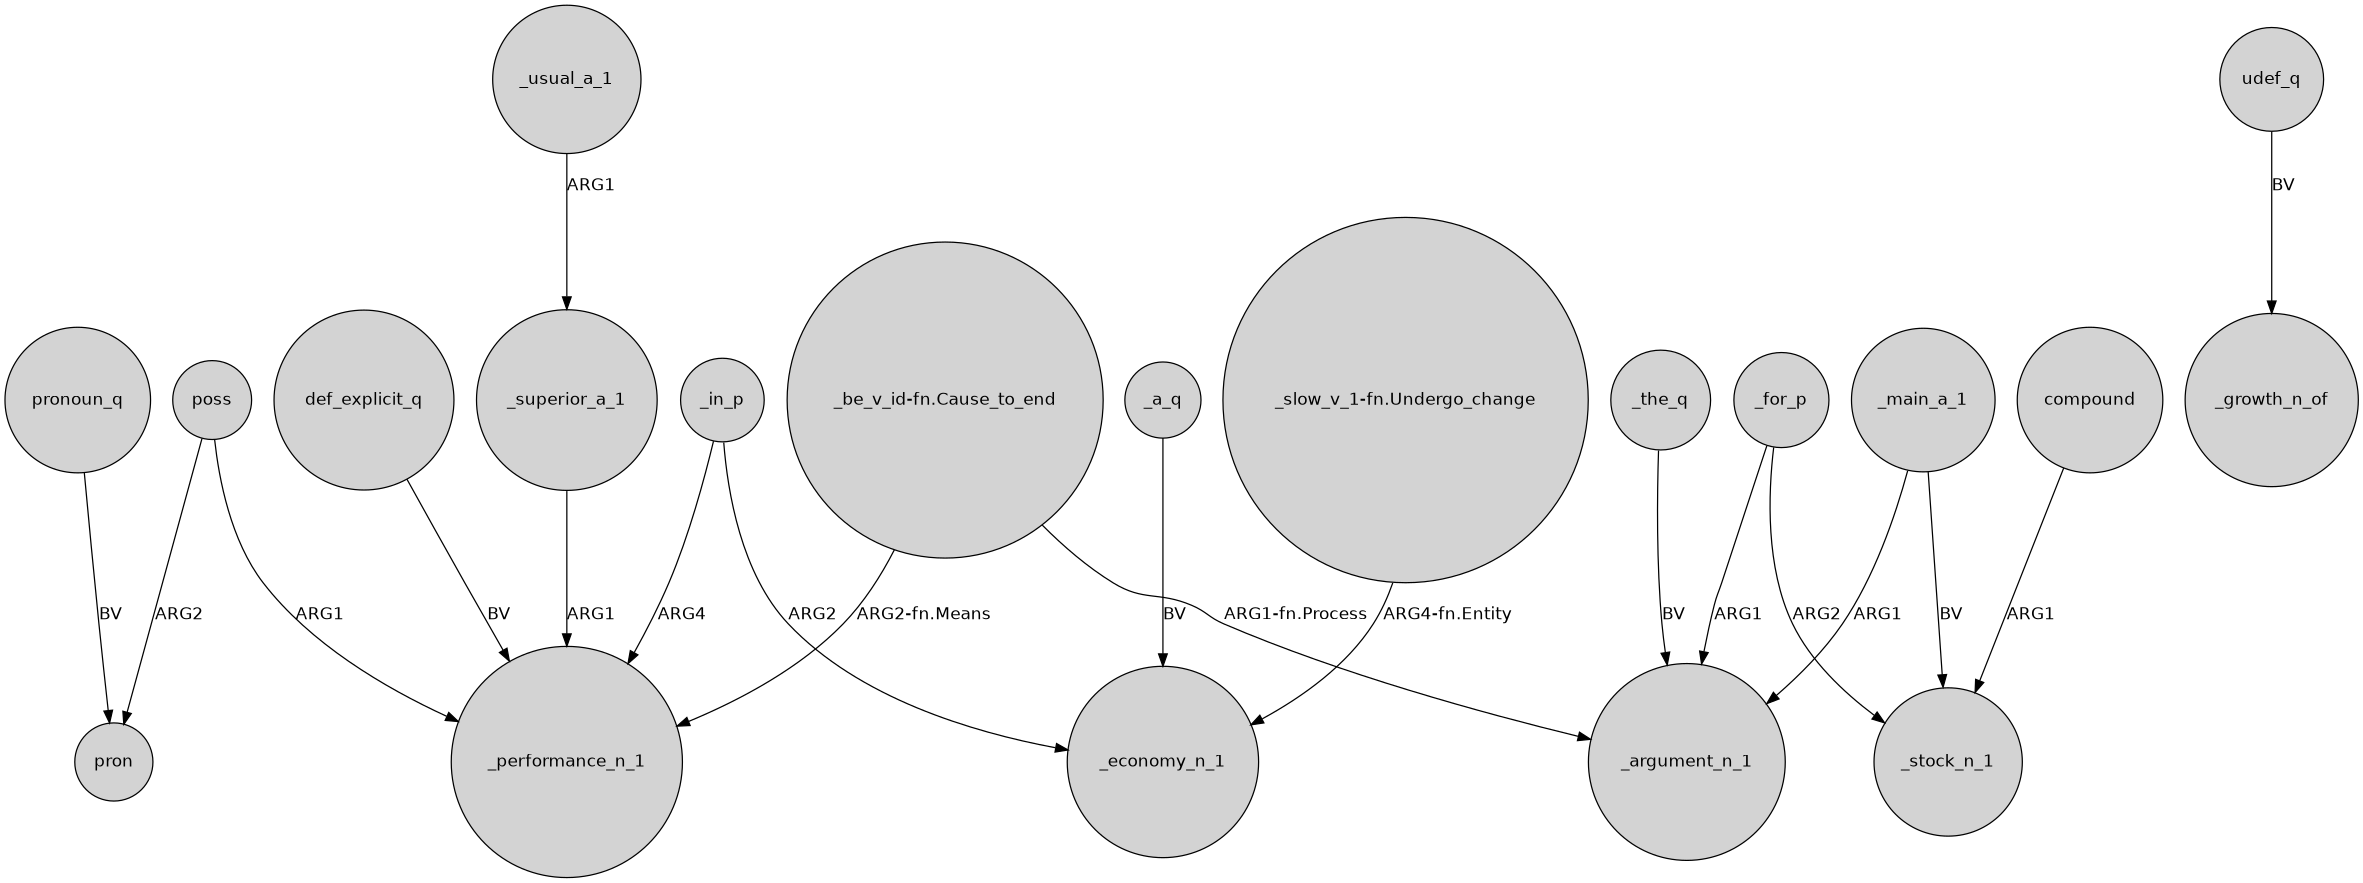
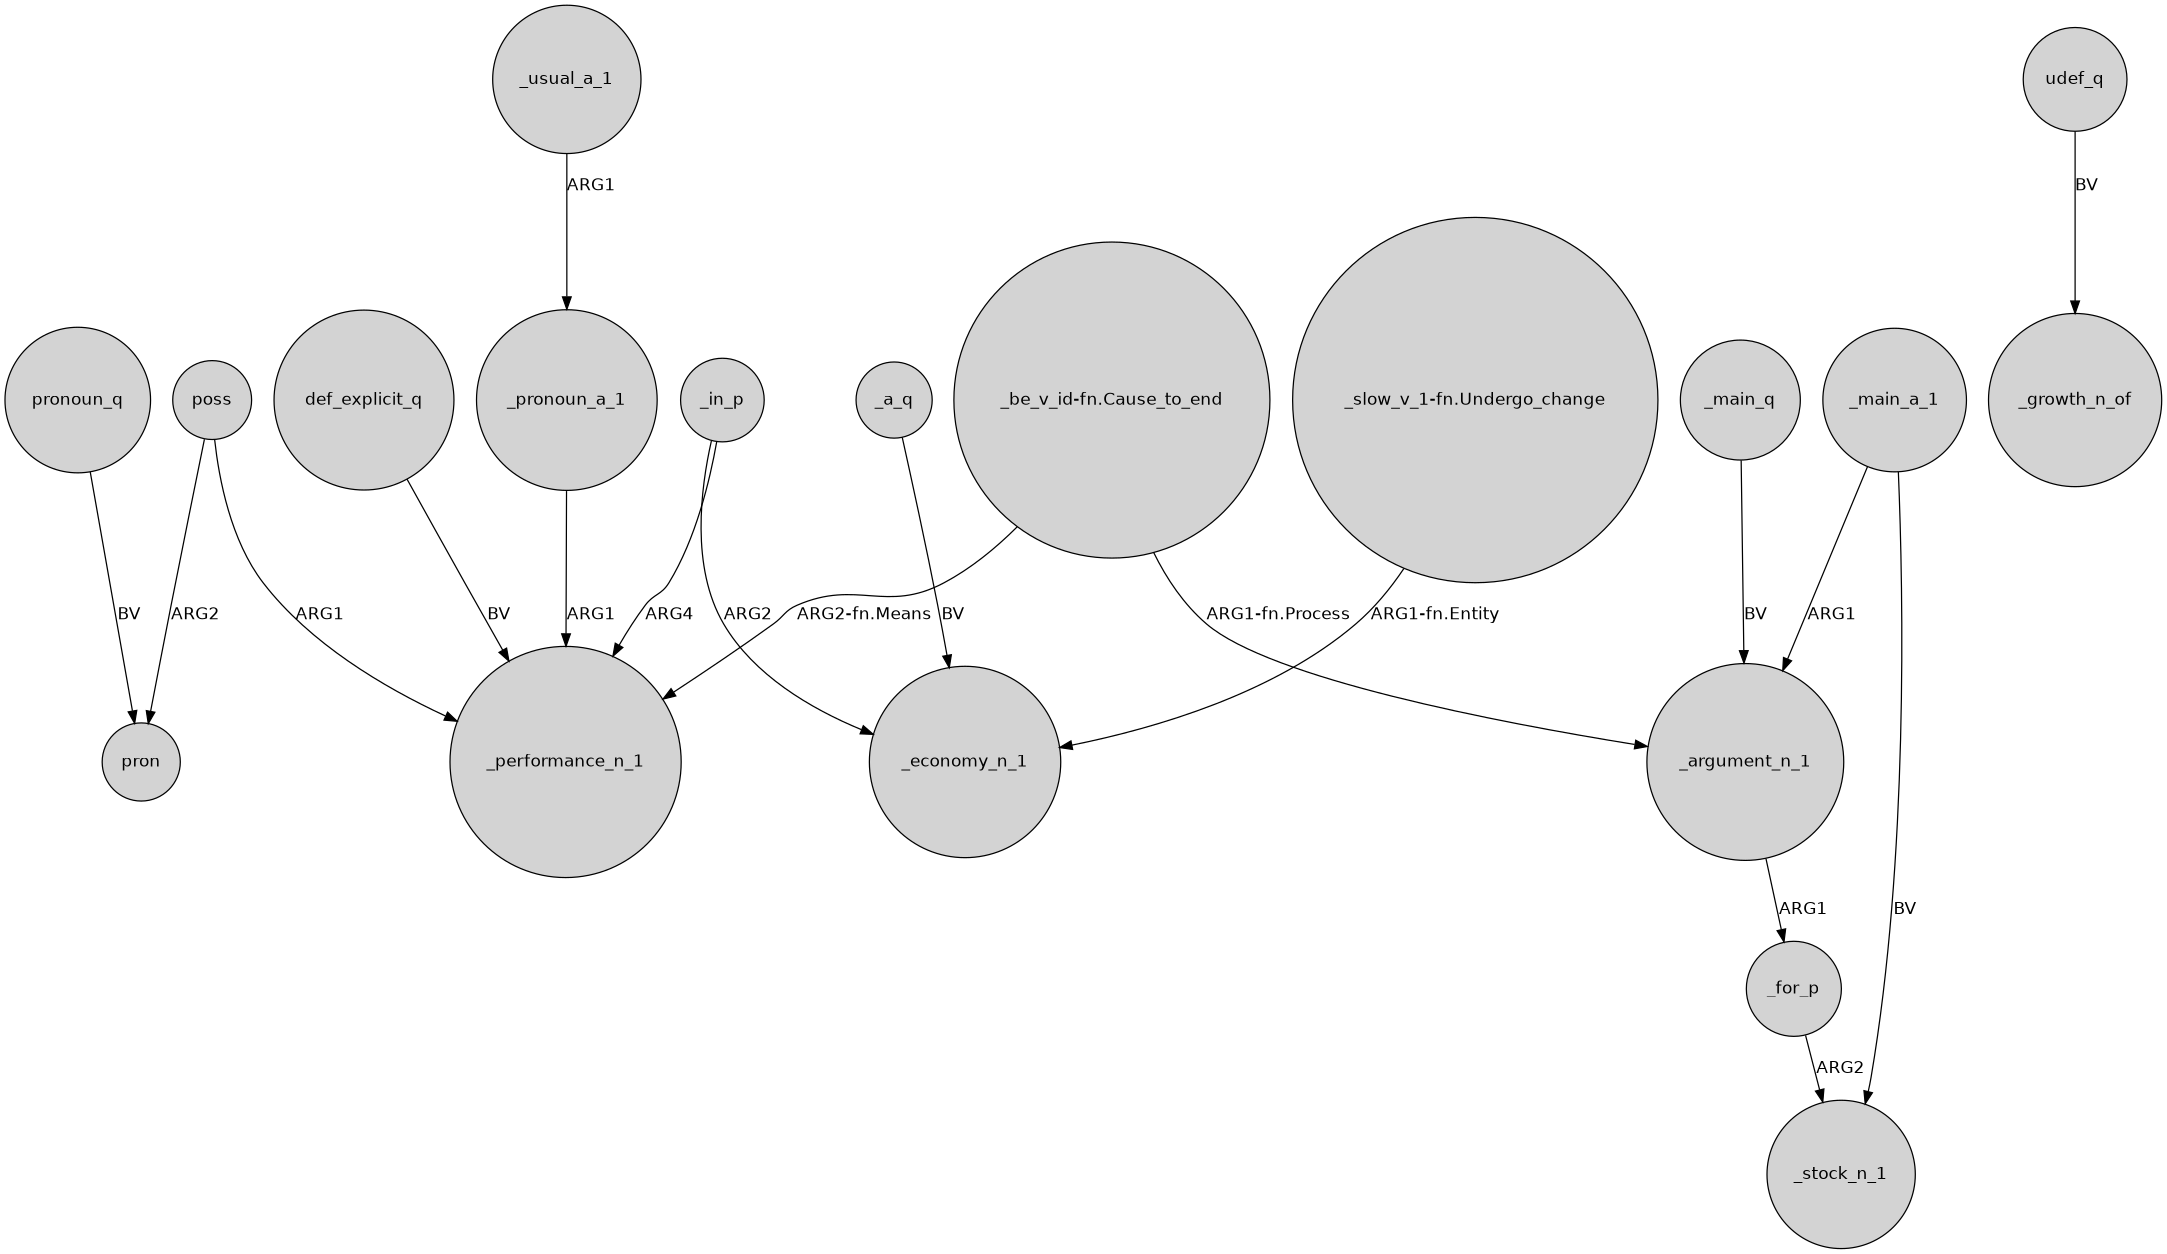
(567, 400) -> (567, 400)
(1661, 400) -> (1740, 400)
(2090, 400) -> none
(1733, 548) -> (1774, 894)
(1448, 615) -> (1435, 615)
